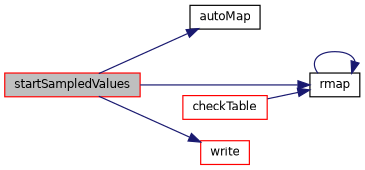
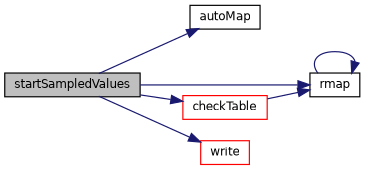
(72, 85) -> (72, 85)
none -> (156, 97)
